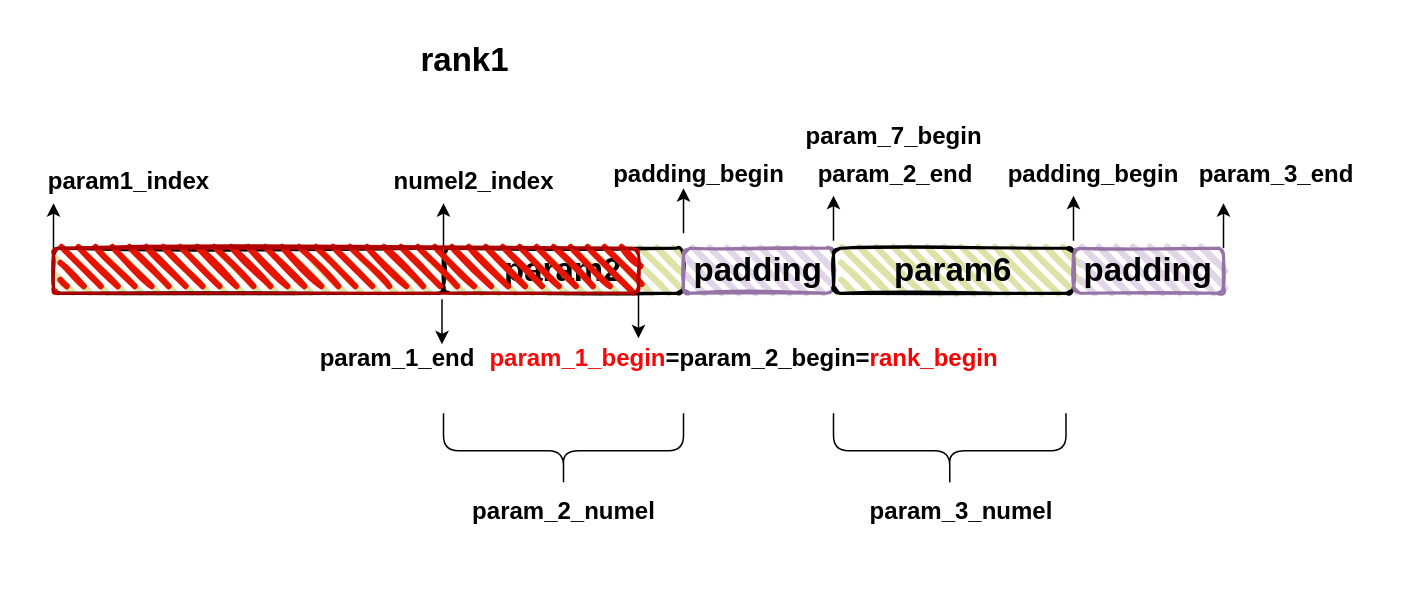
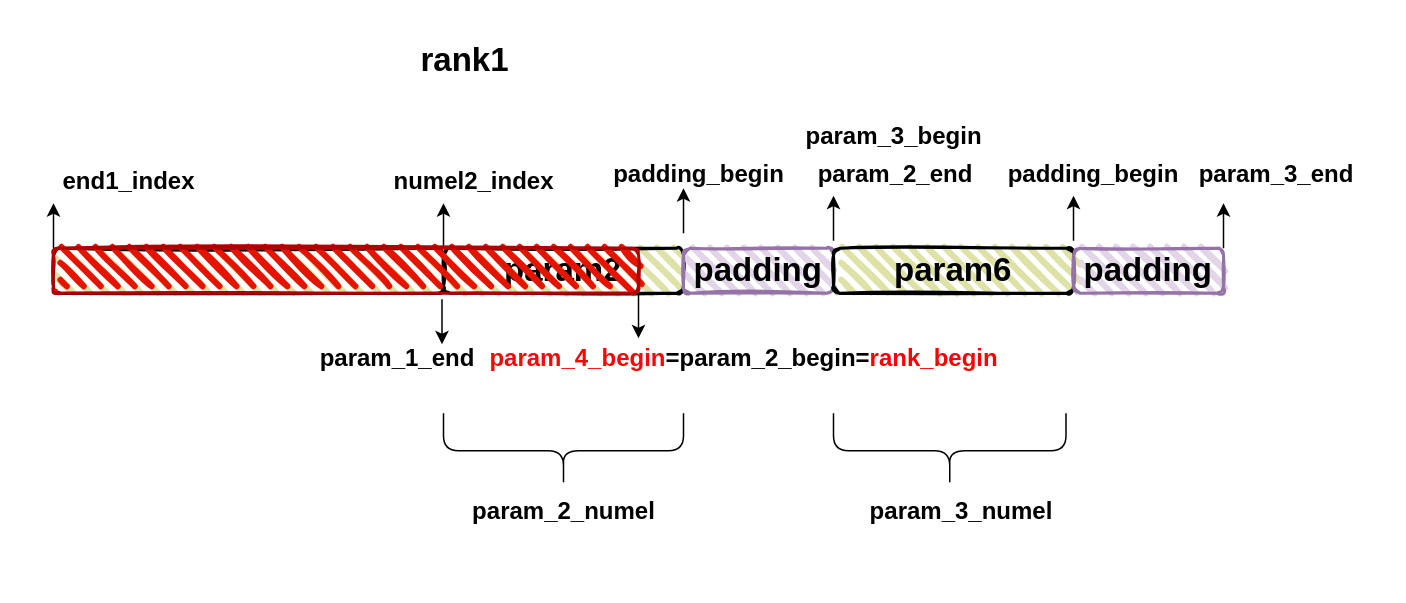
(894, 136) -> (894, 136)
(129, 181) -> (129, 181)
(744, 358) -> (744, 358)
